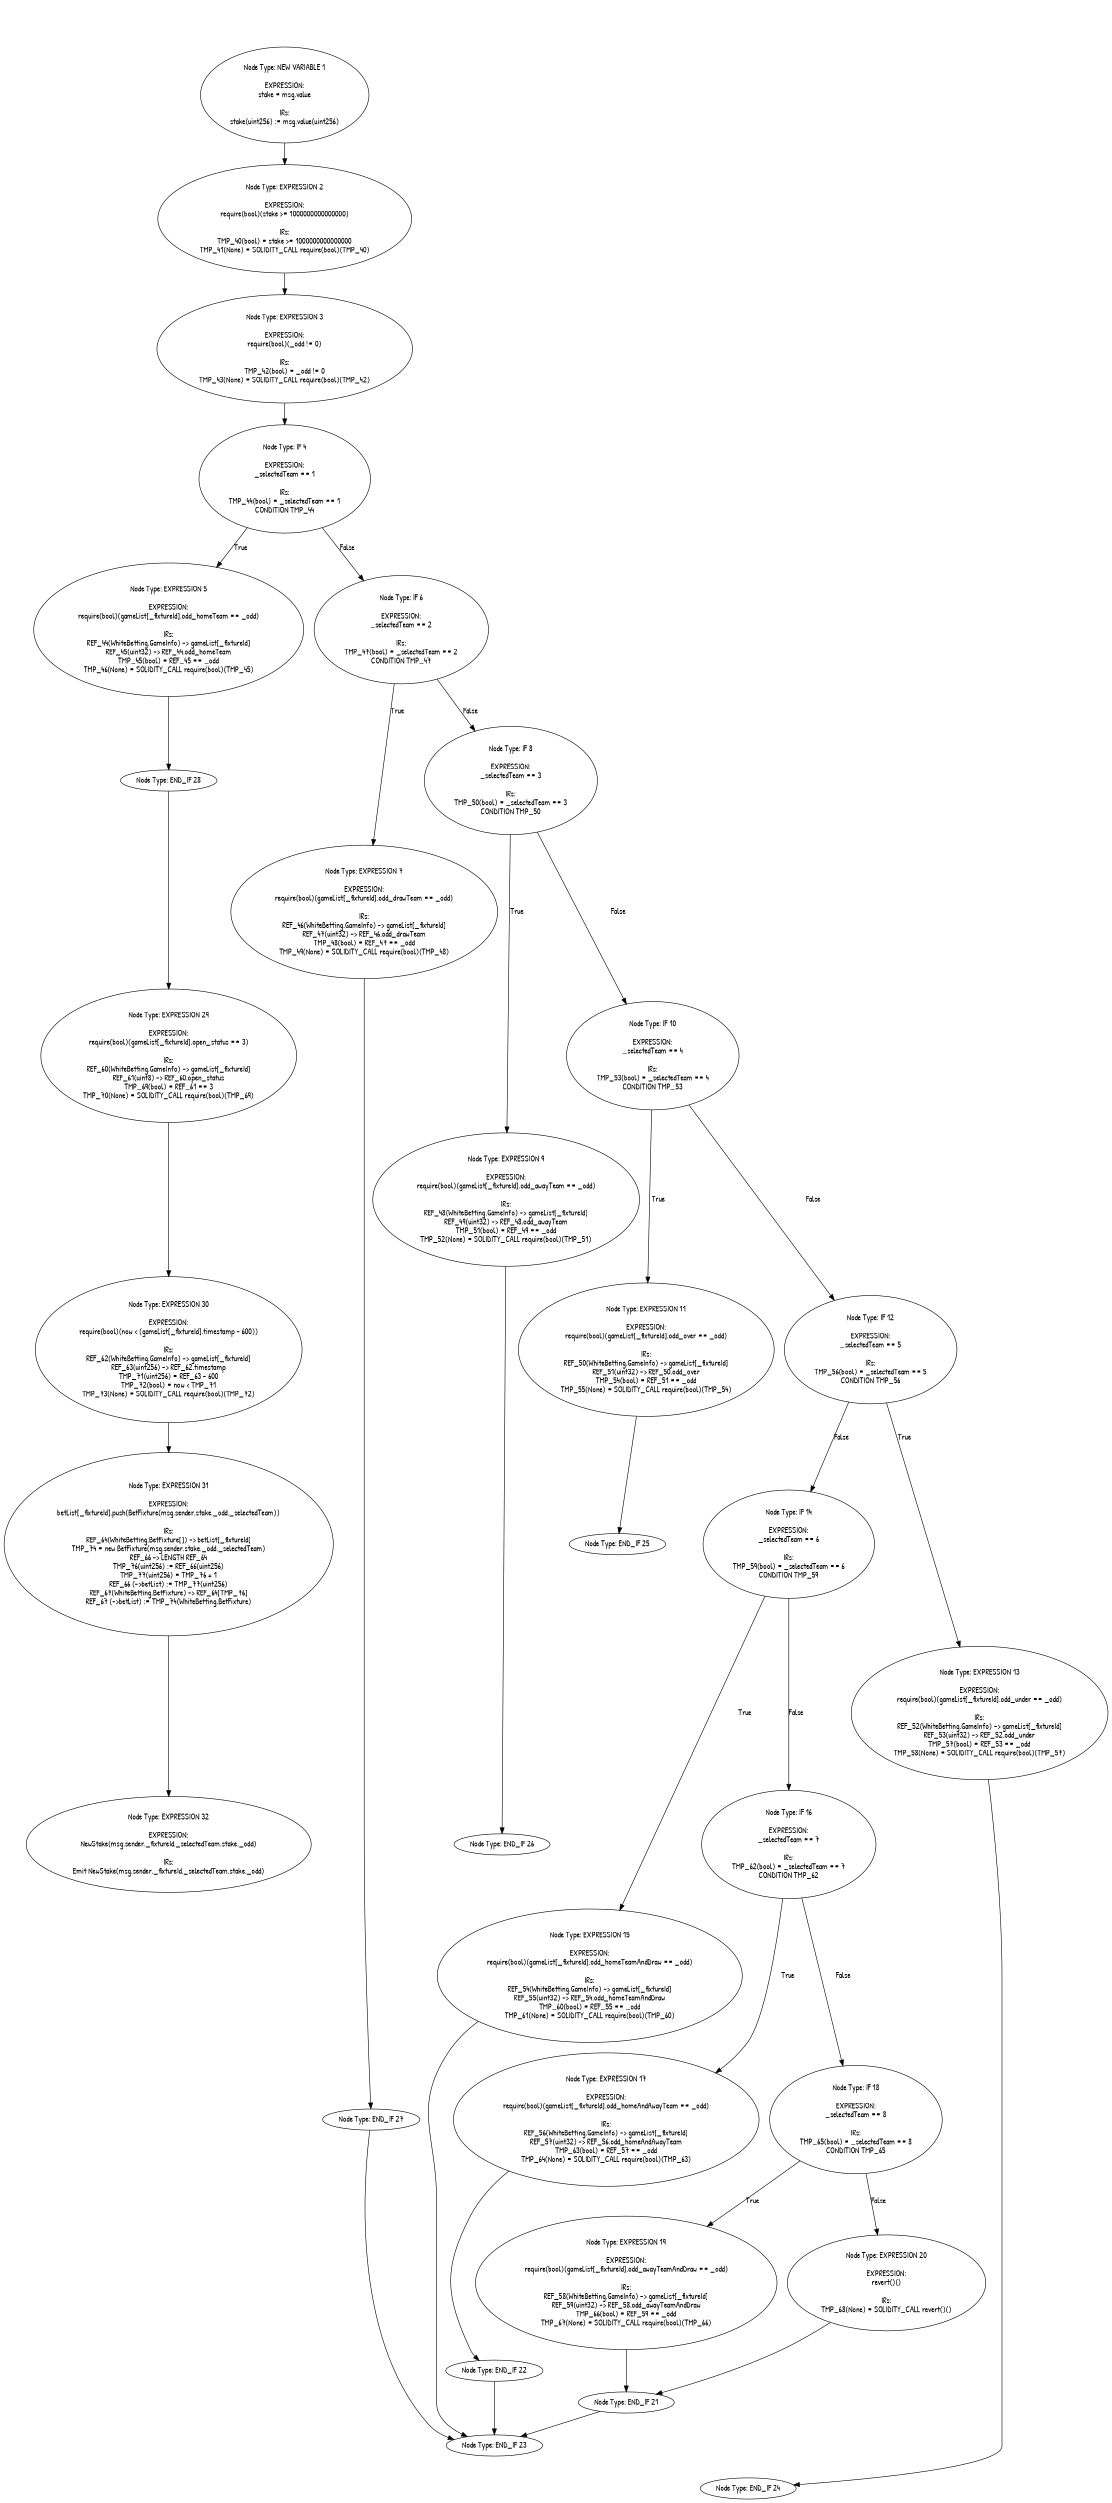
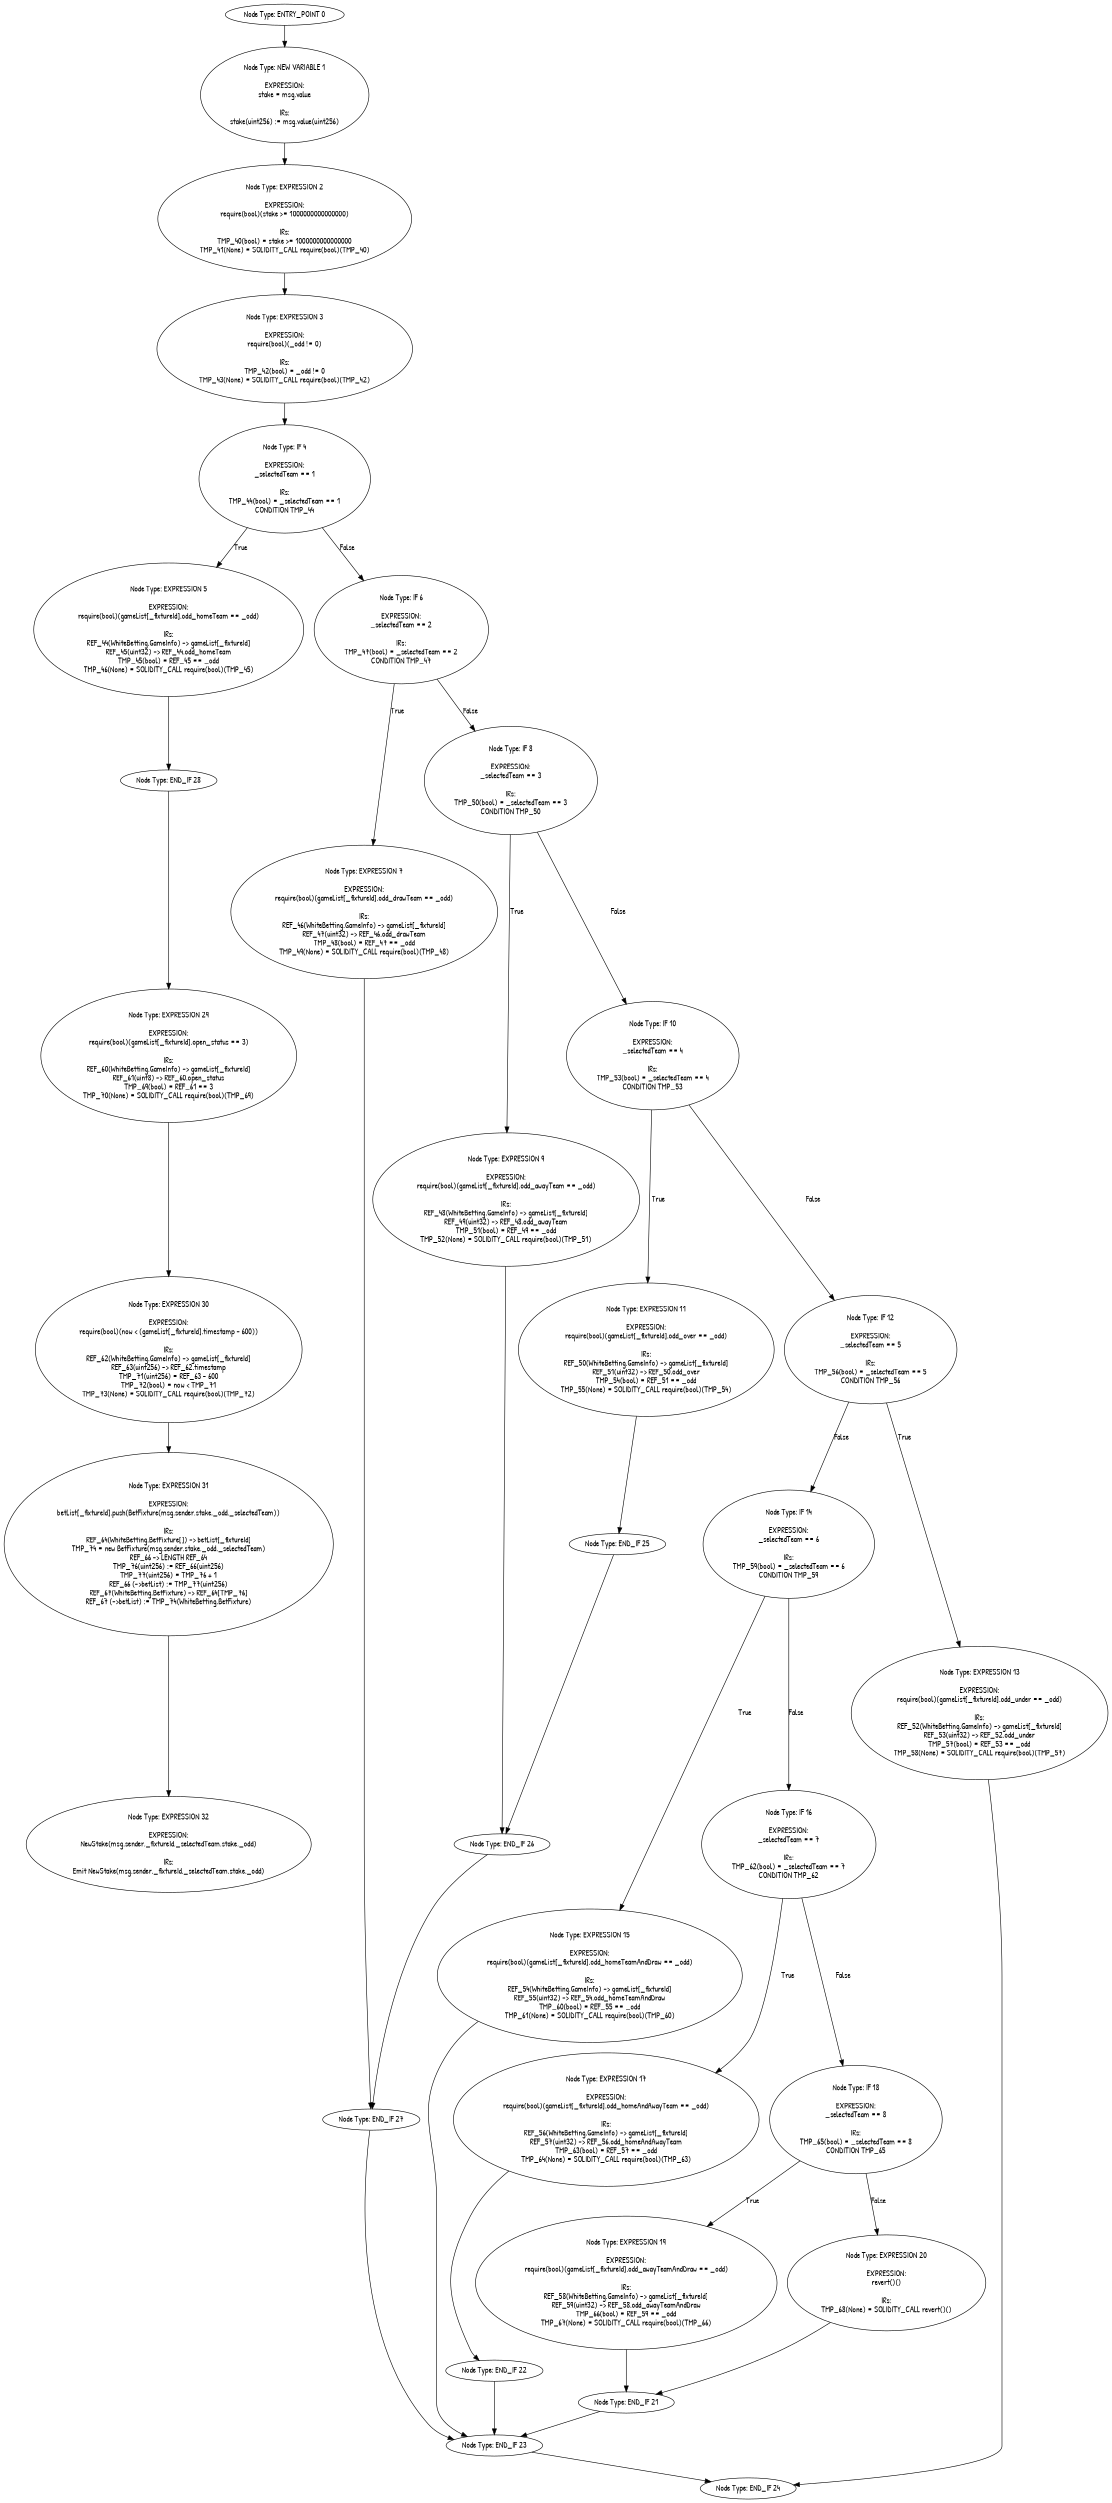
none -> (285, 15)
none -> (561, 1692)
none -> (405, 1966)
none -> (618, 2467)
